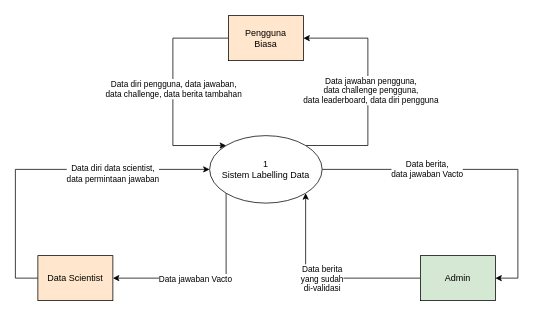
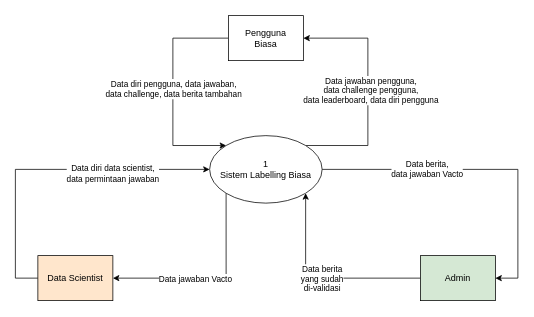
(266, 38) -> (266, 38)
(266, 169) -> (266, 169)
